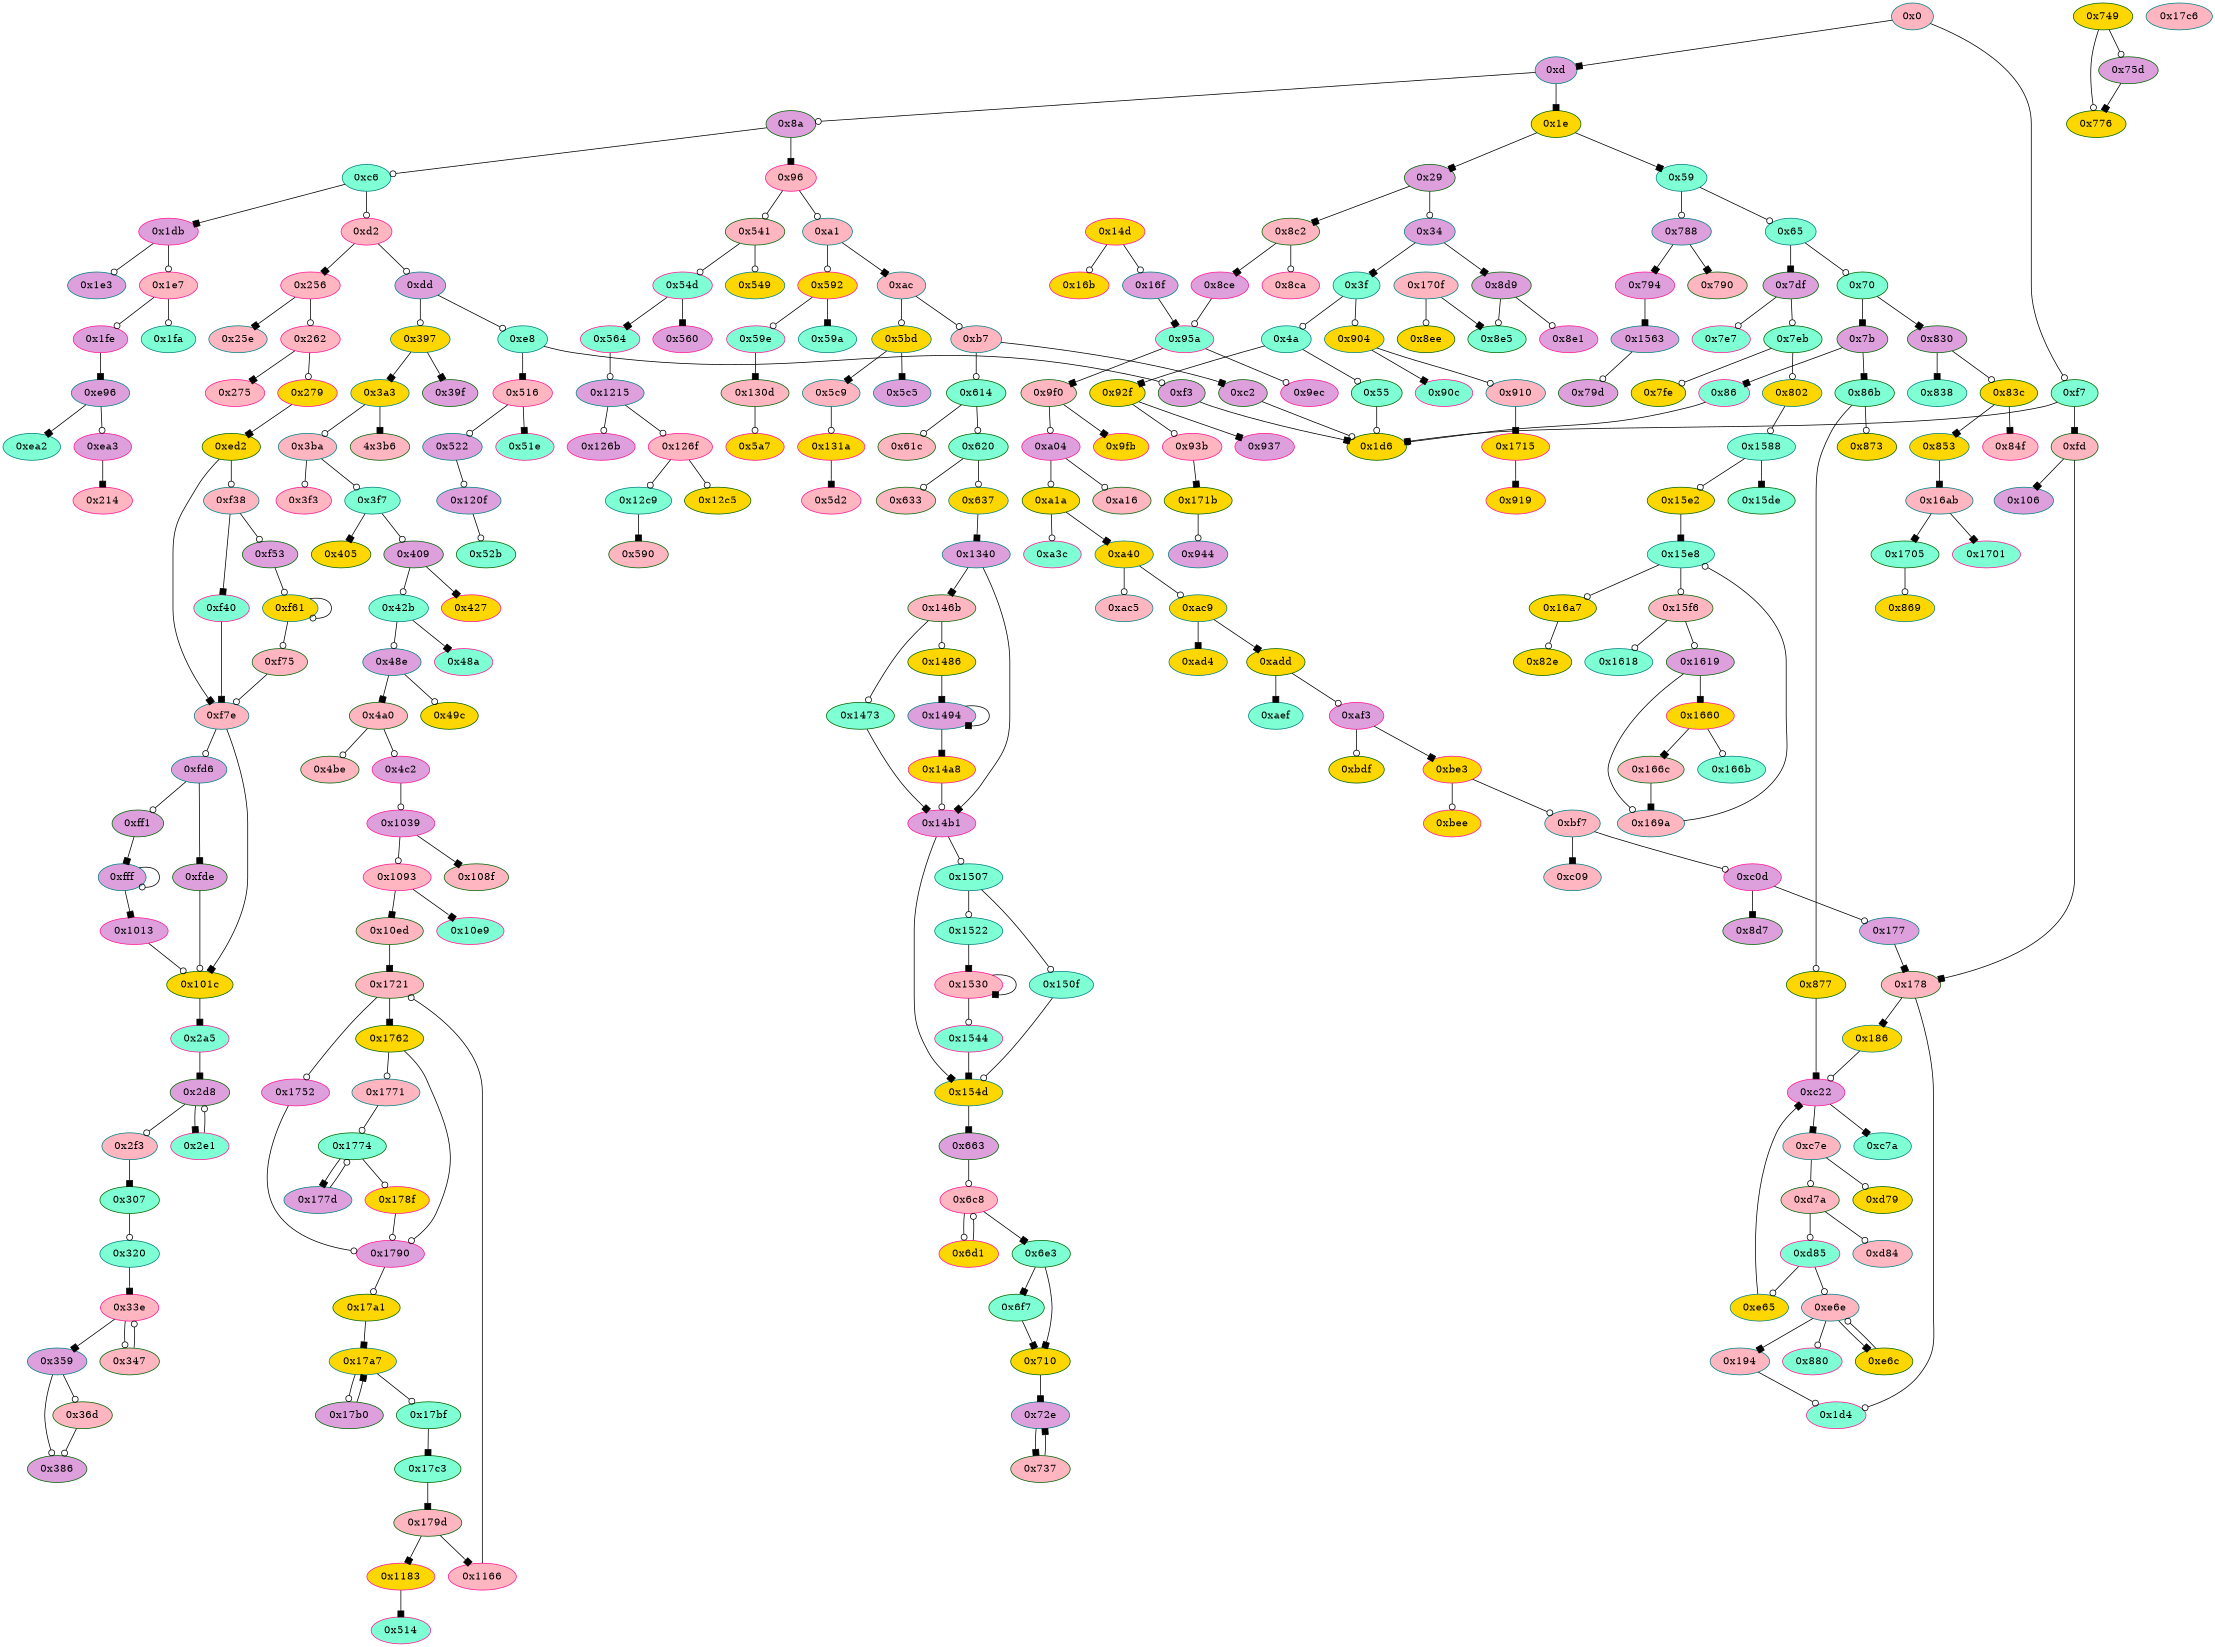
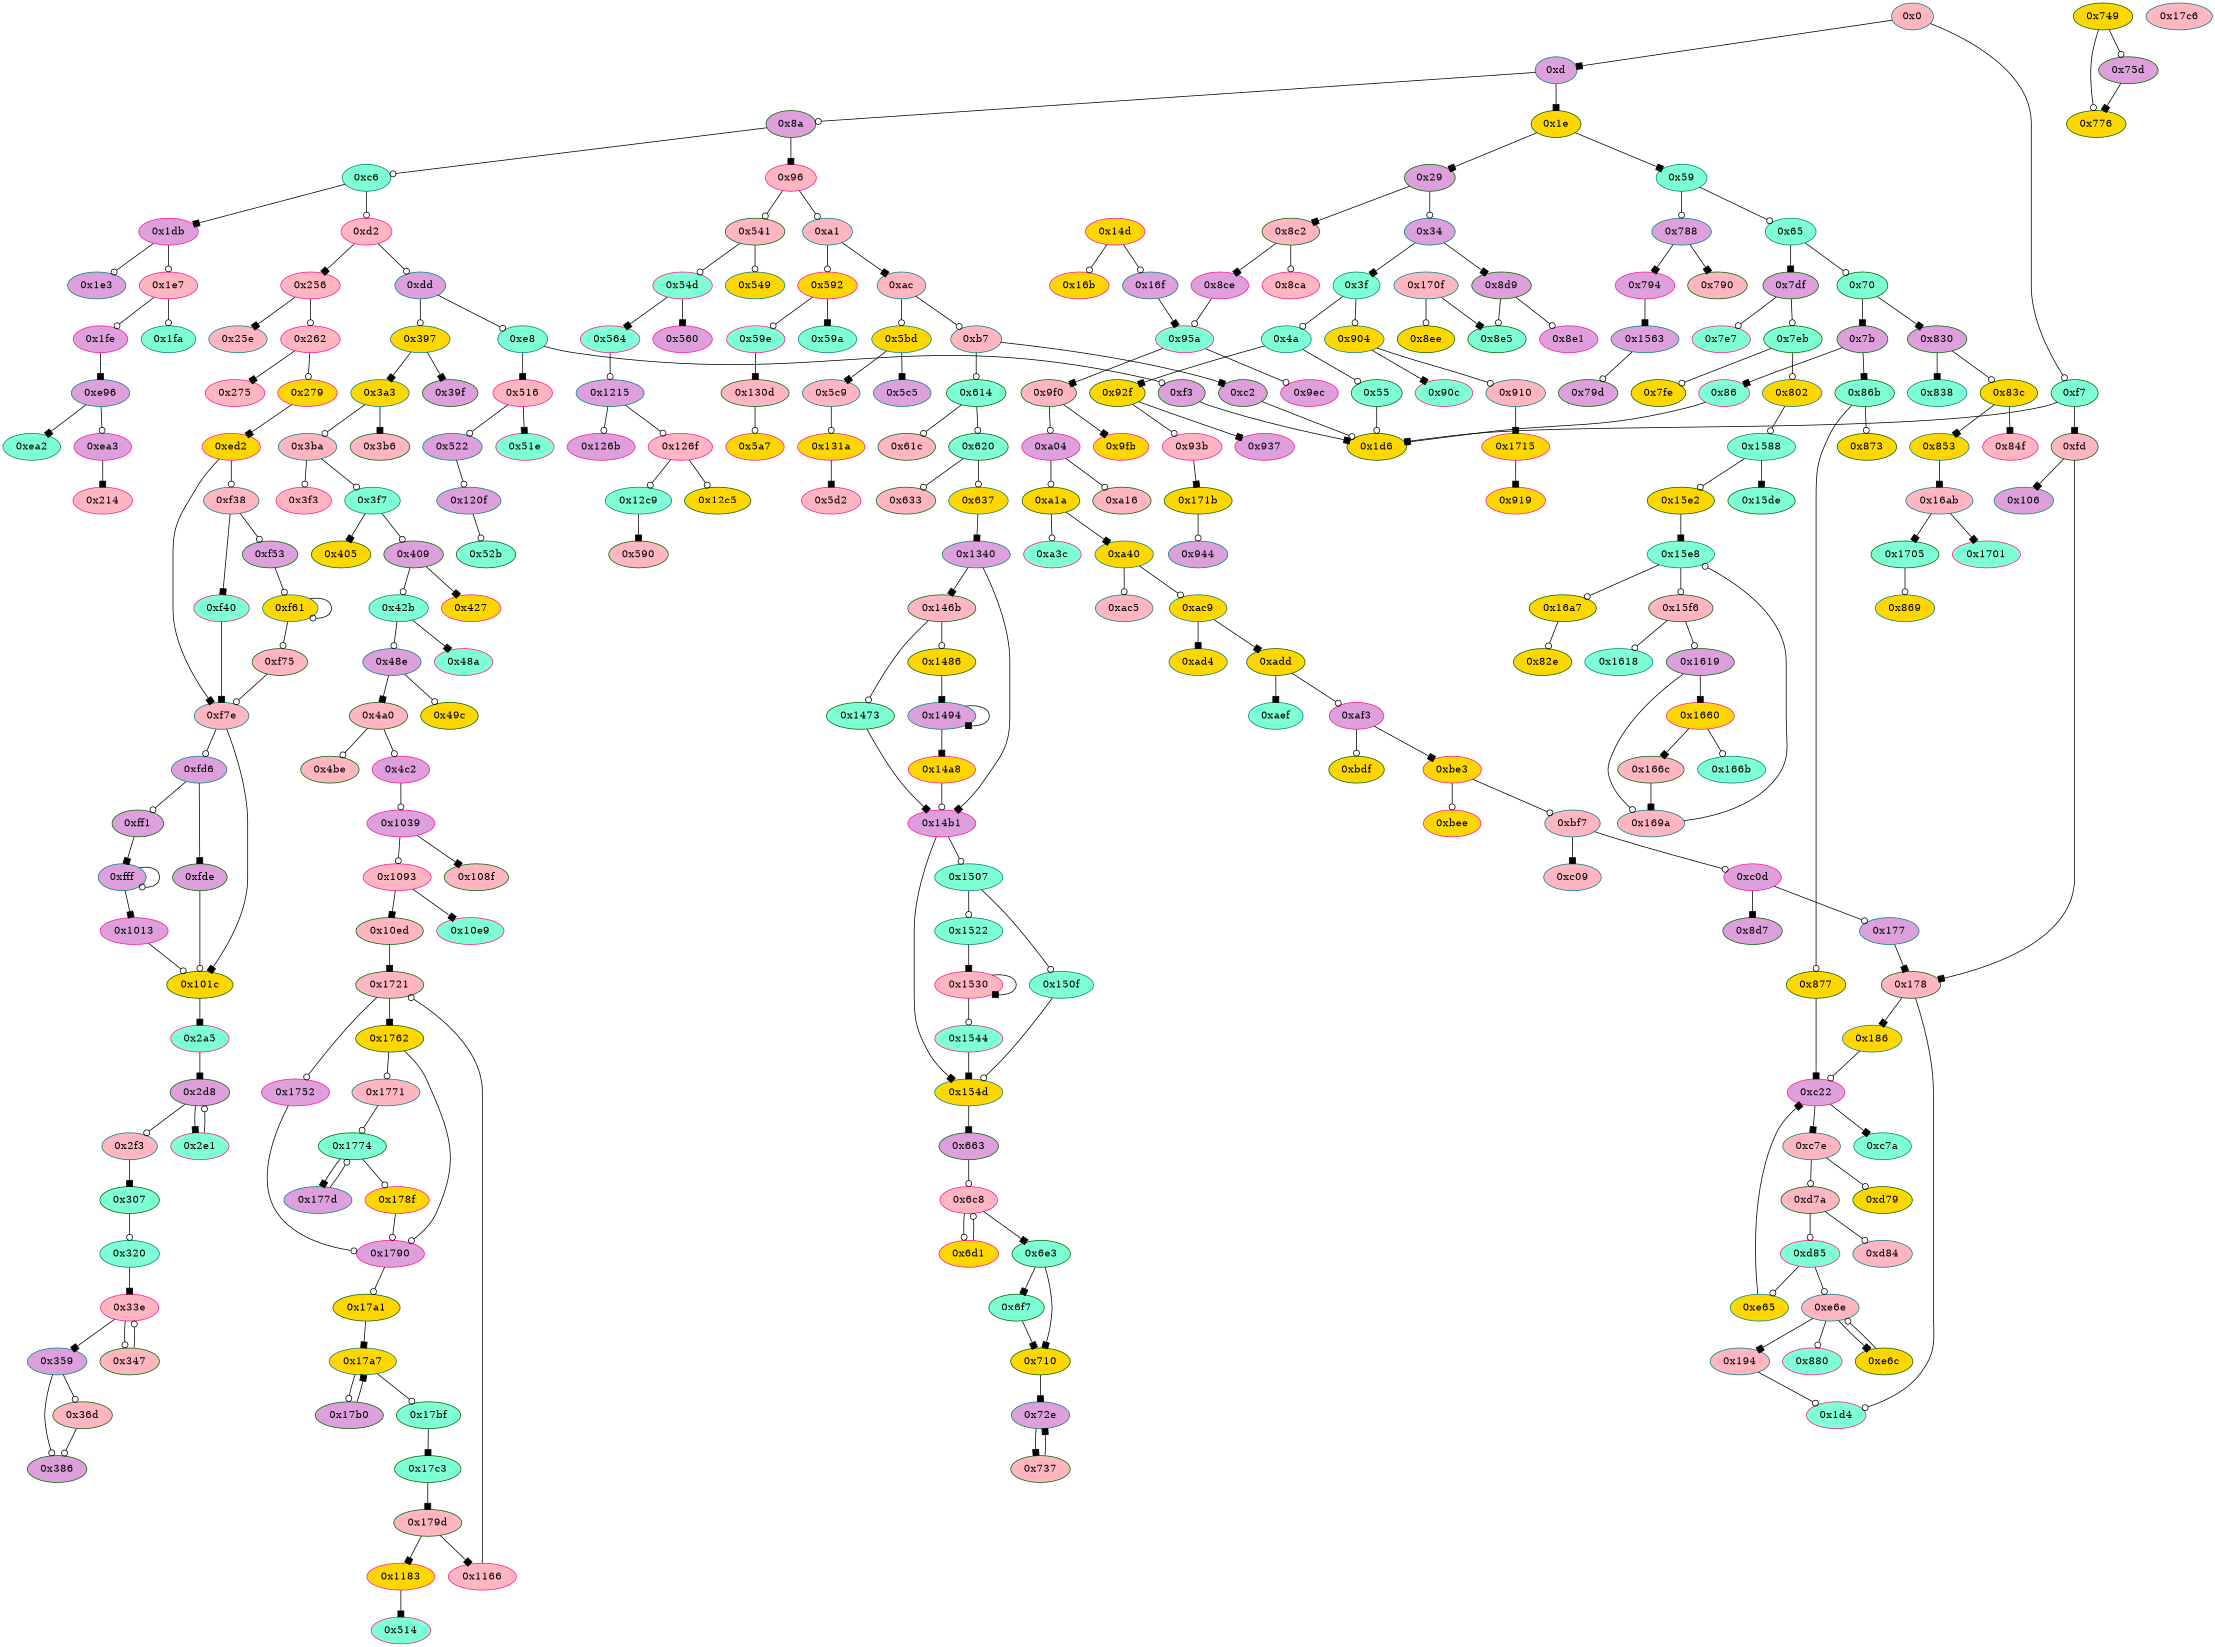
(231, 447) -> (231, 447)
(380, 447) -> (380, 447)
